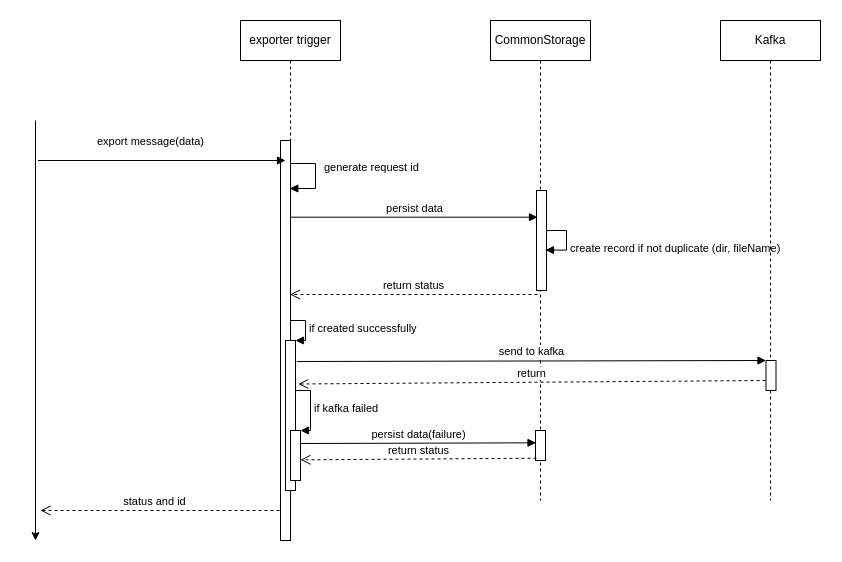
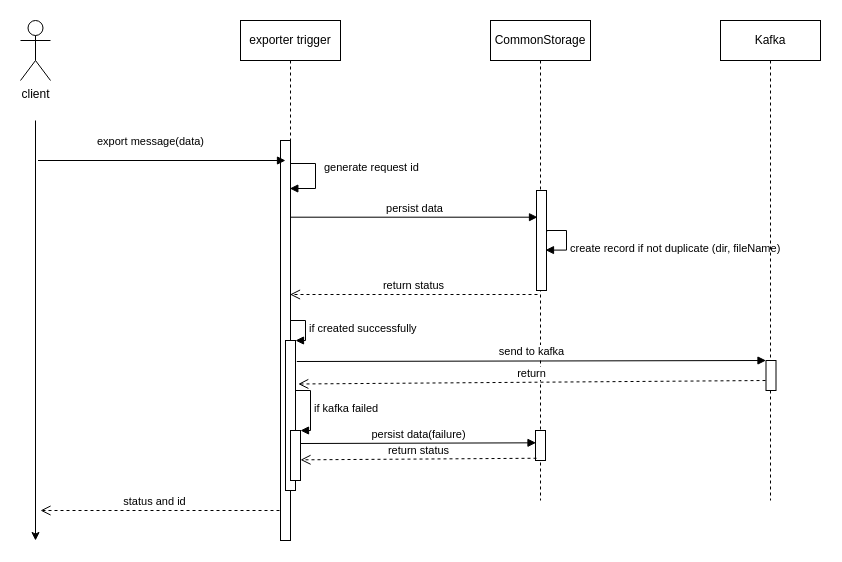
none -> (36, 51)
